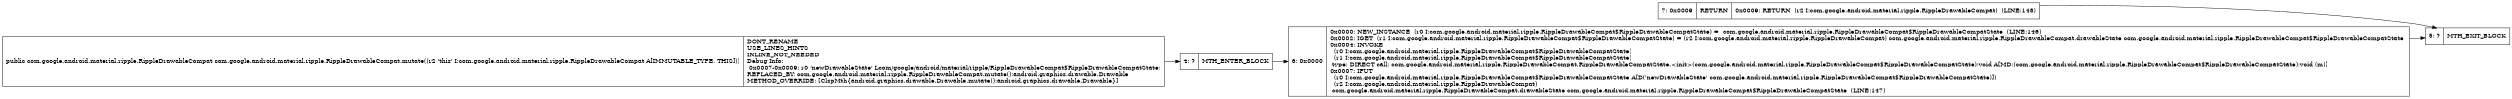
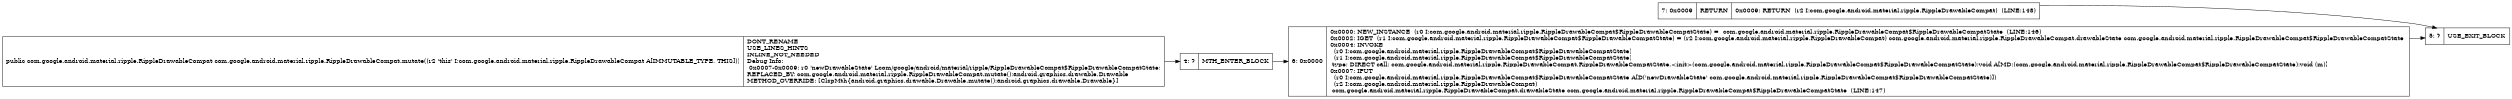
(2477, 36) -> (2476, 36)
